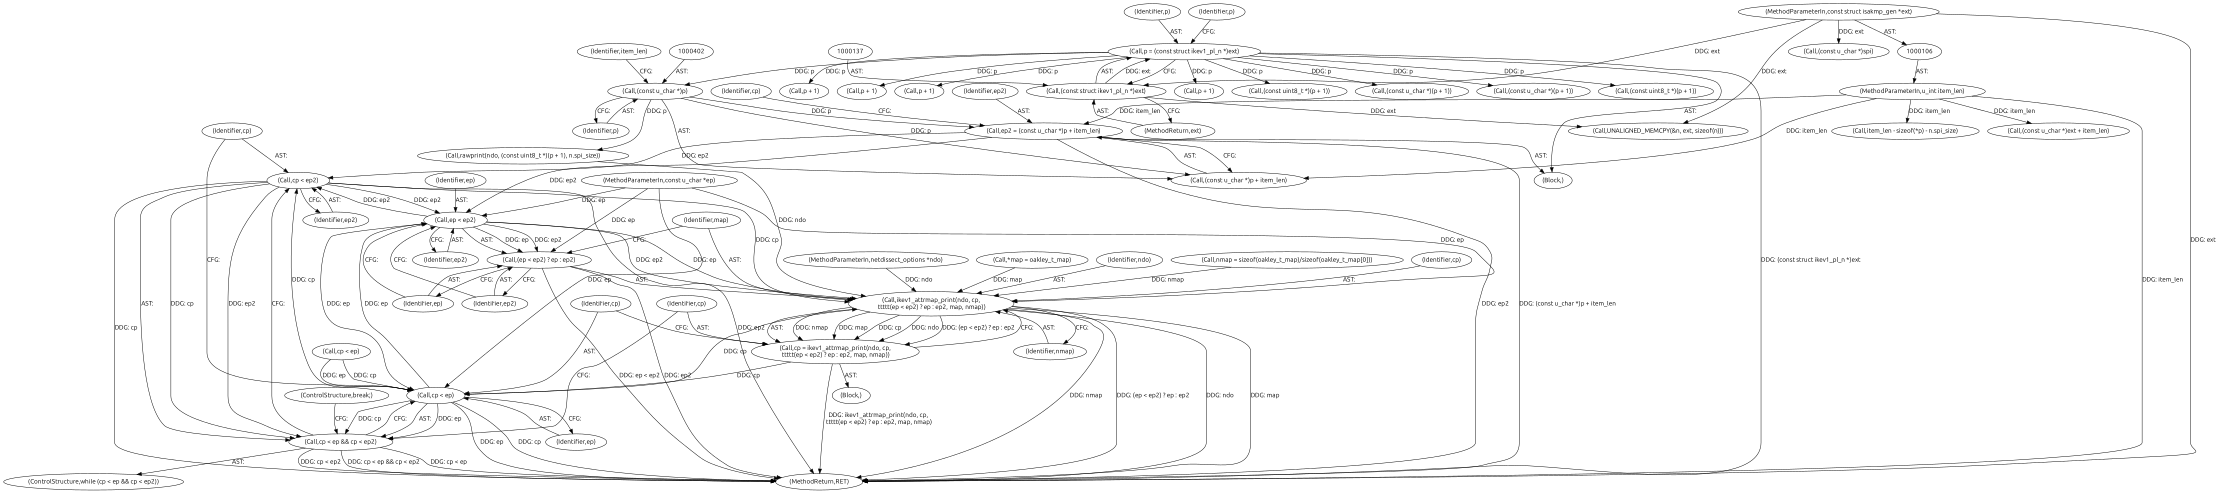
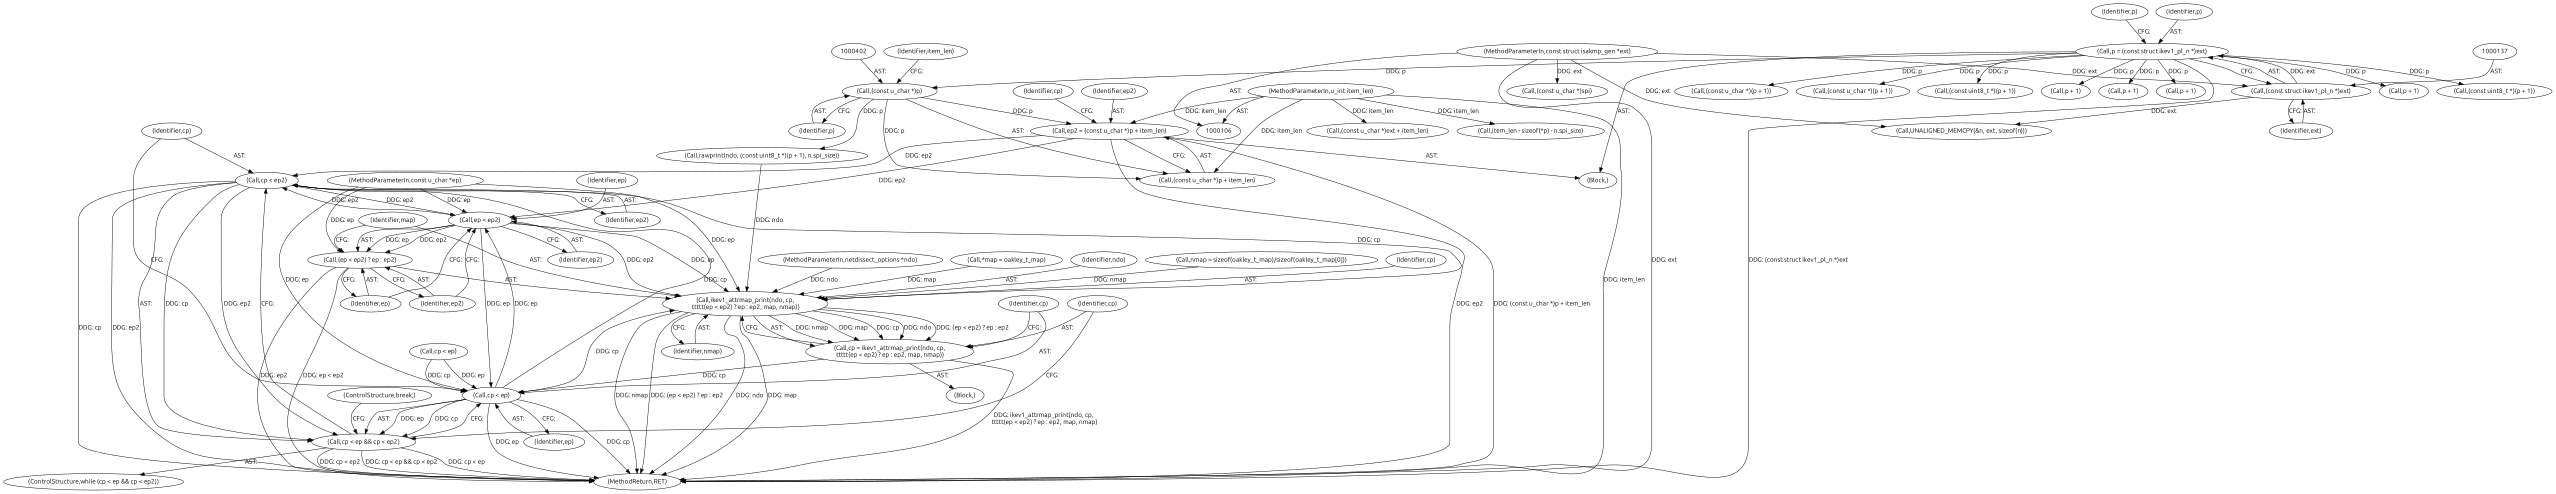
(1916, 69) -> (1243, 104)
(1173, 131) -> (2301, 131)
